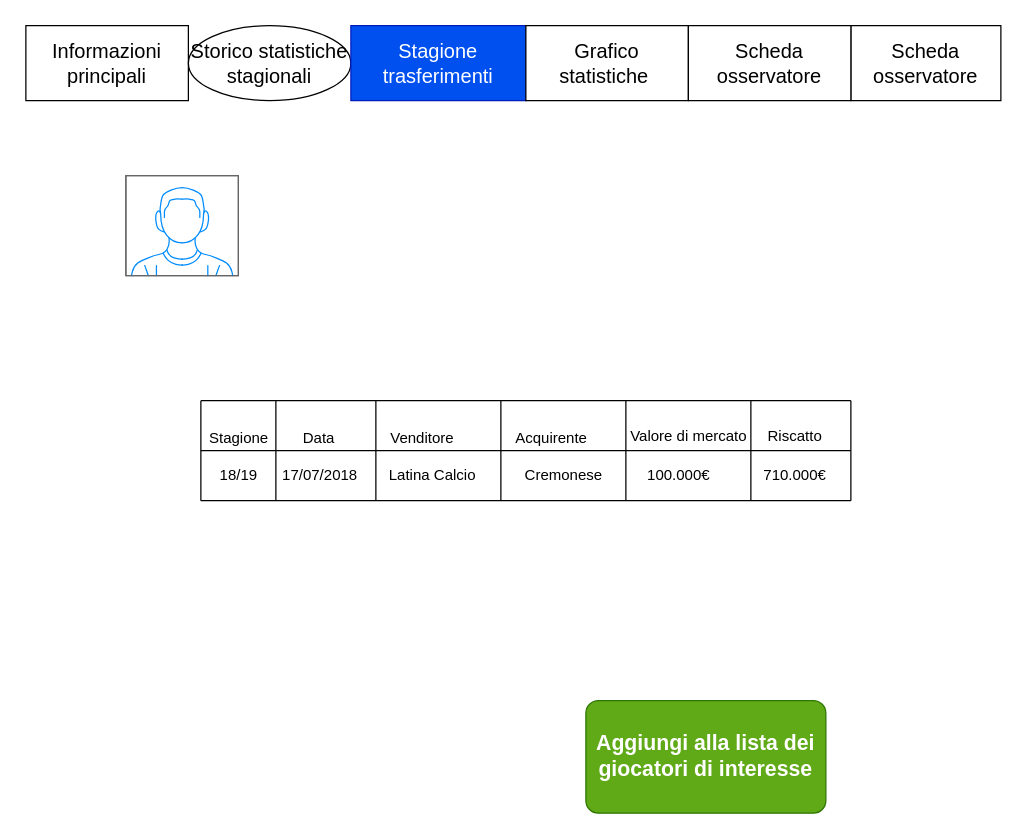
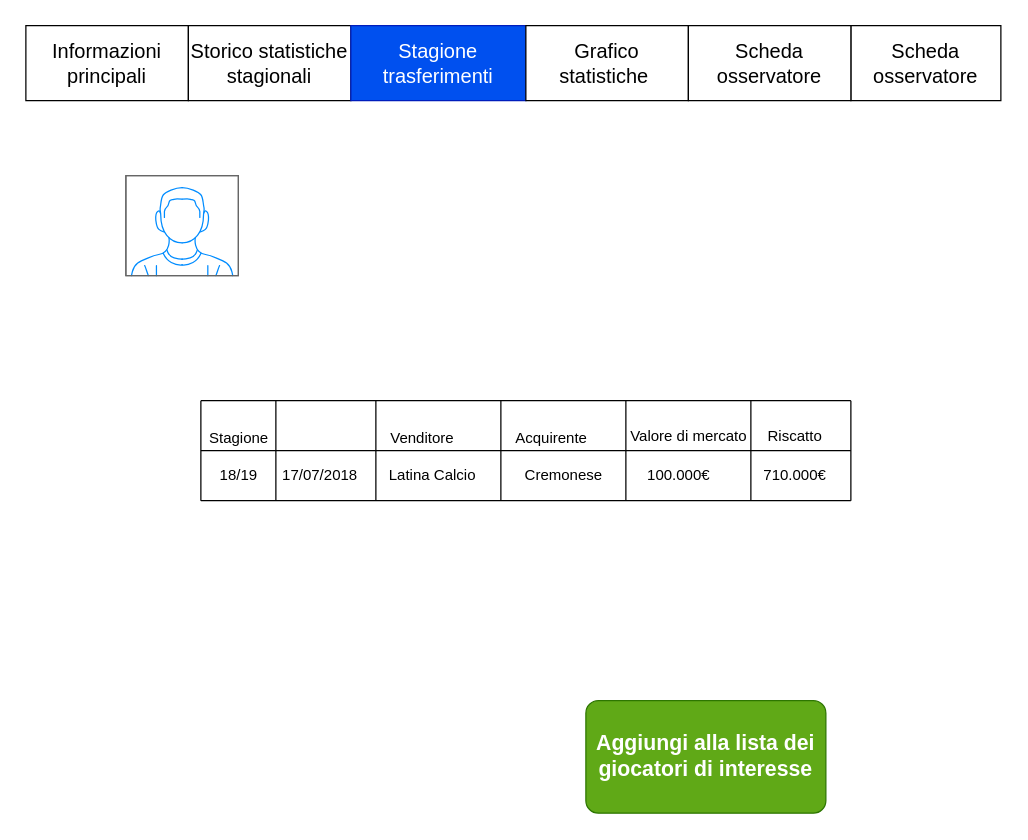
(269, 63) -> (269, 63)
(326, 438) -> none
